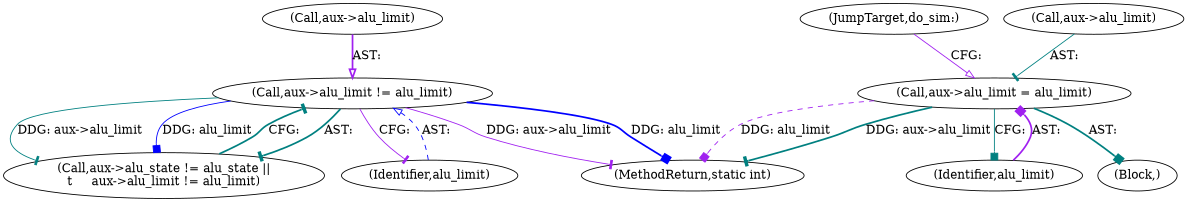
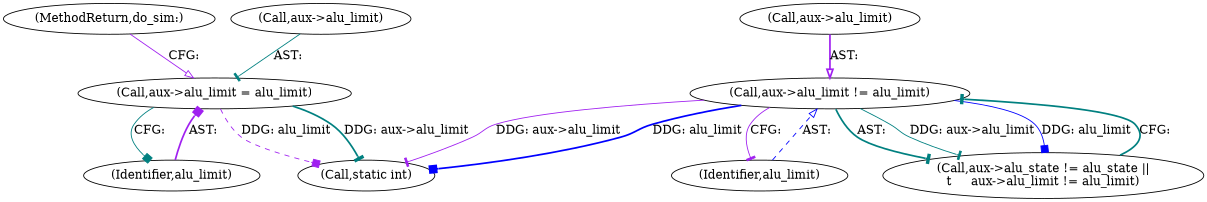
(894, 19) -> (109, 19)
(693, 176) -> (366, 176)
(1138, 176) -> none
